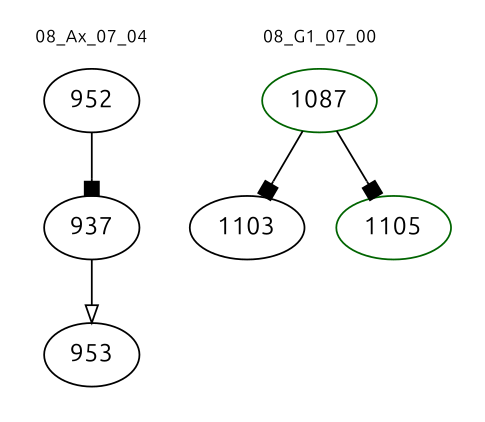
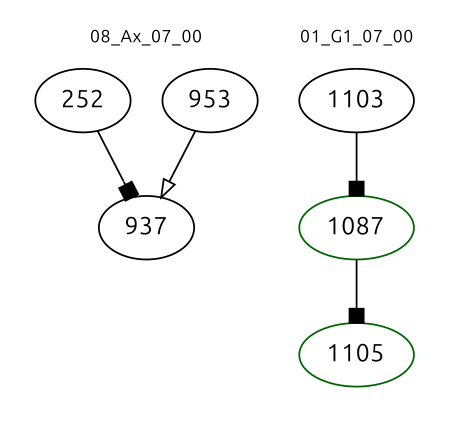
(92, 38) -> (147, 38)
(320, 38) -> (357, 38)
(92, 101) -> (83, 101)
(288, 156) -> (357, 156)
(92, 283) -> (182, 156)
